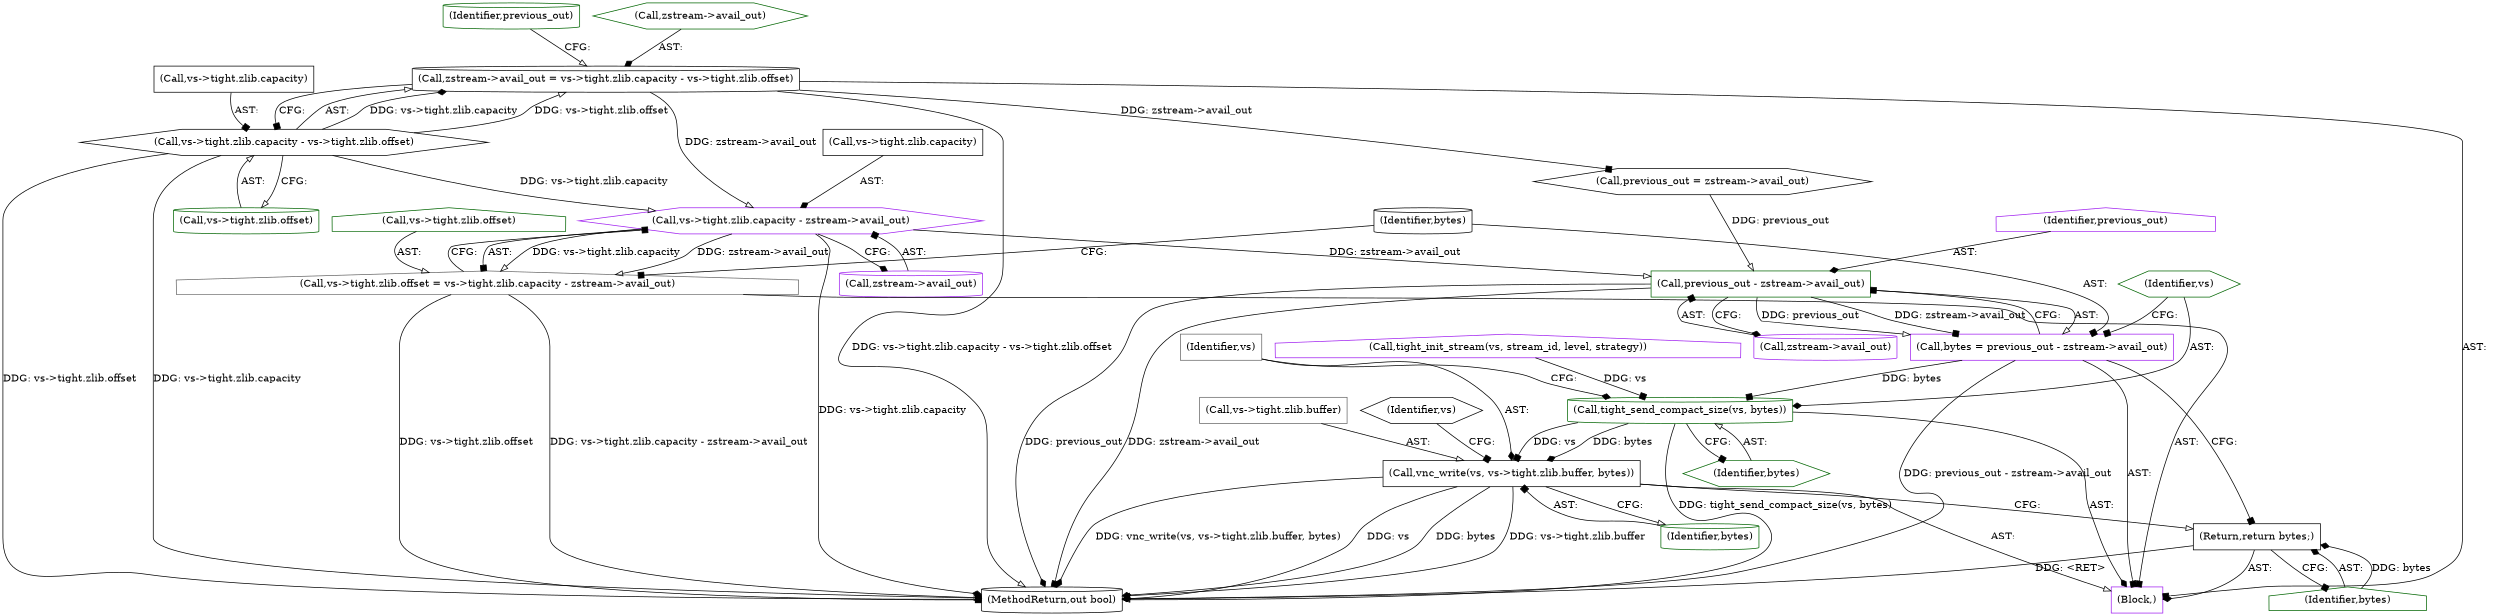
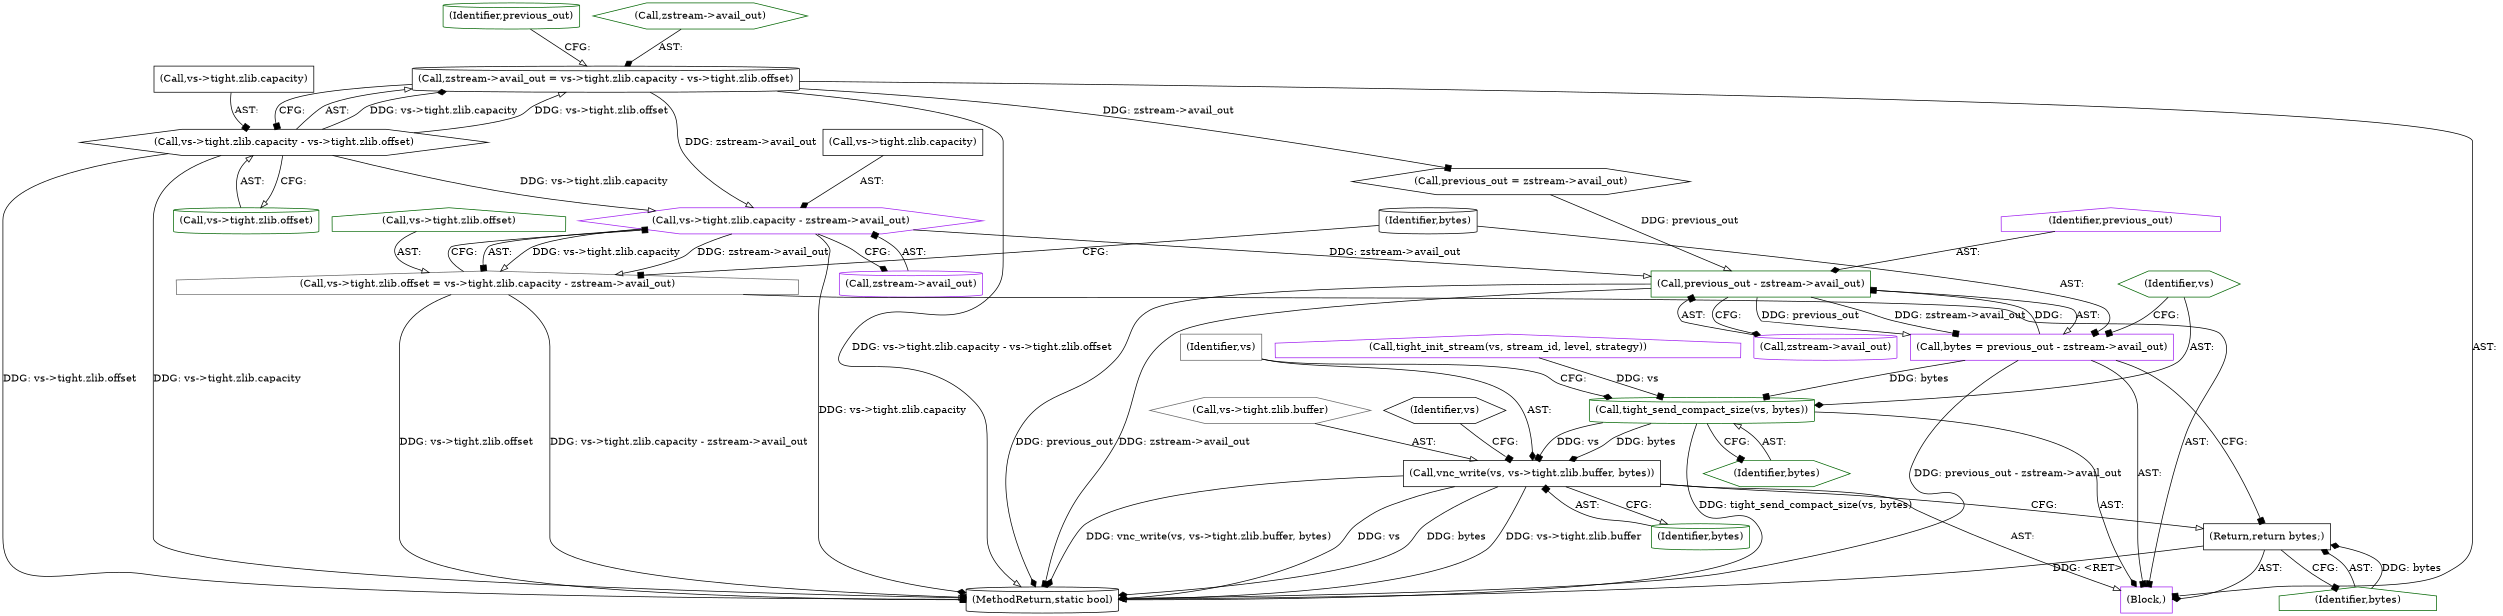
(2050, 316) -> (2050, 316)
(1273, 410) -> (1260, 410)
(1052, 600) -> (1042, 600)
